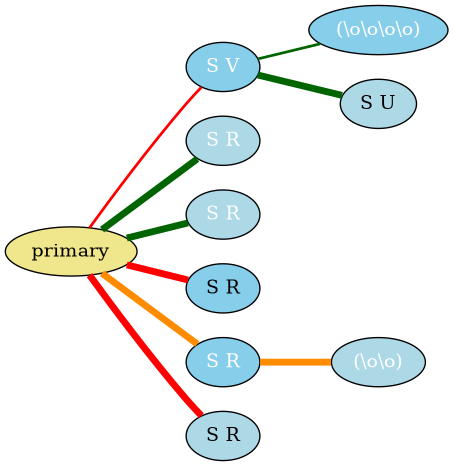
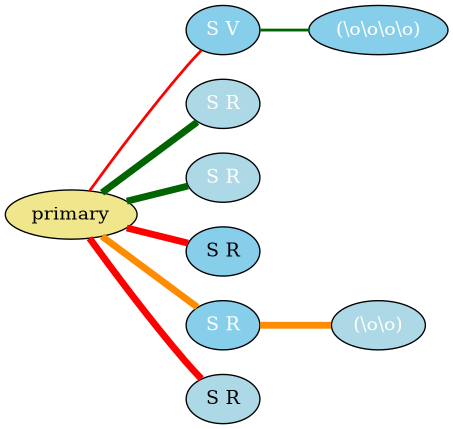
(378, 104) -> none
